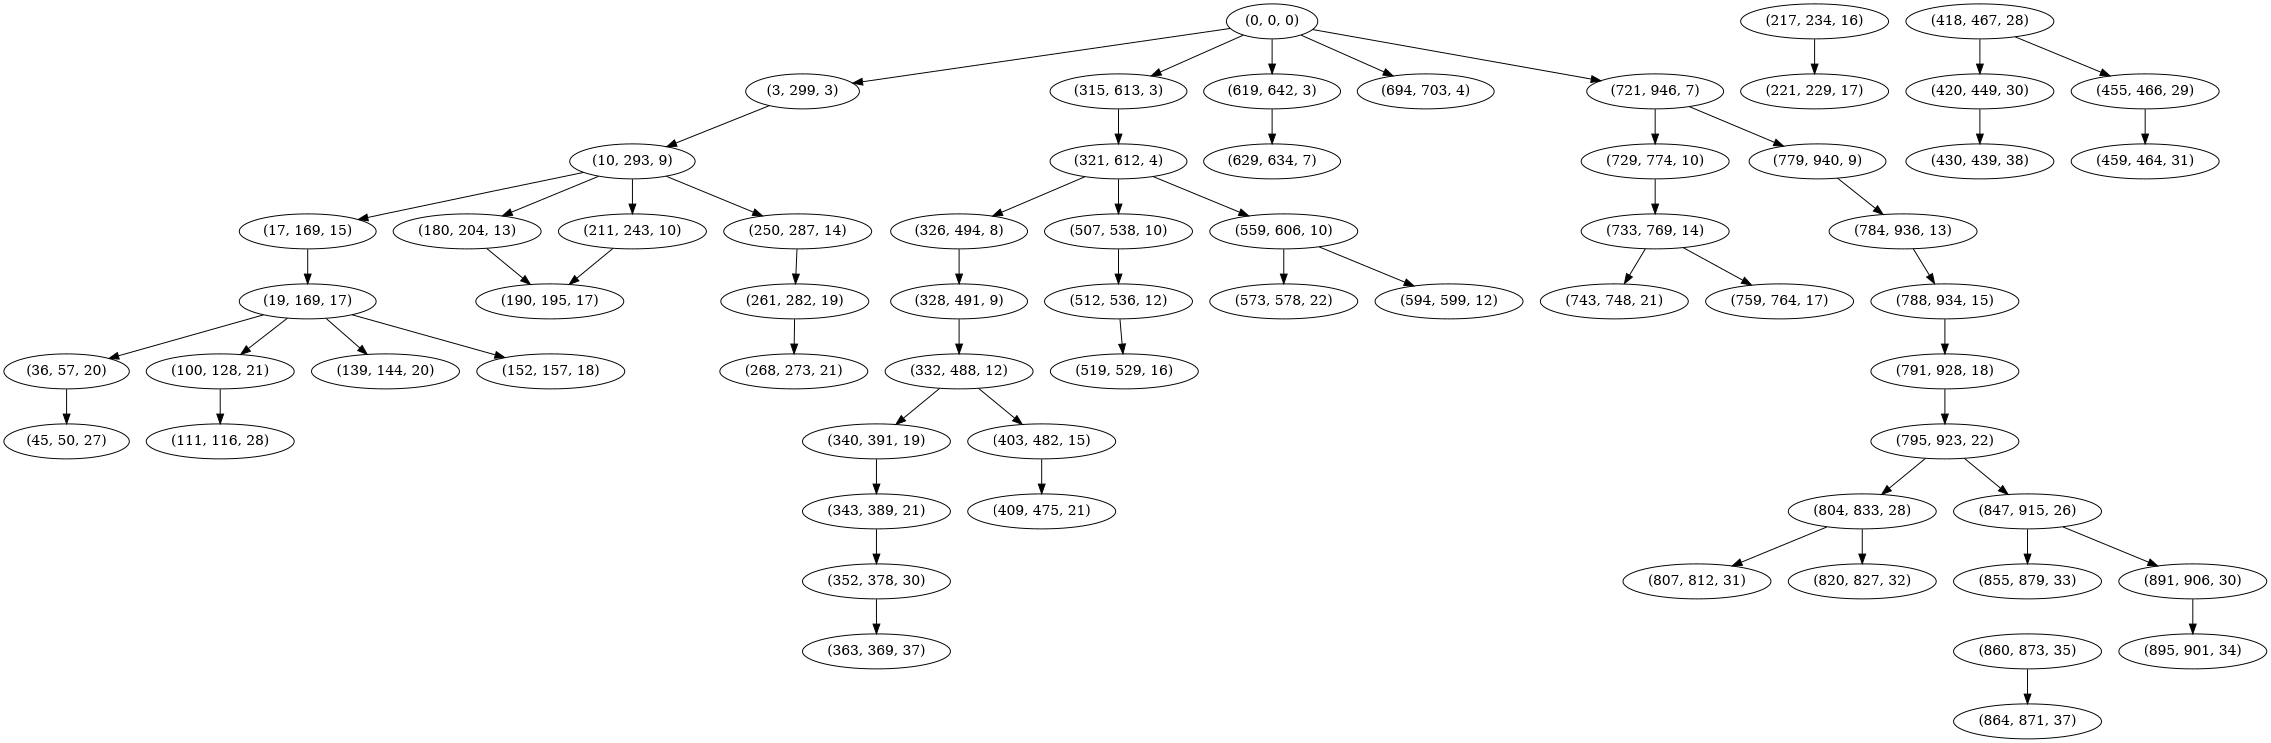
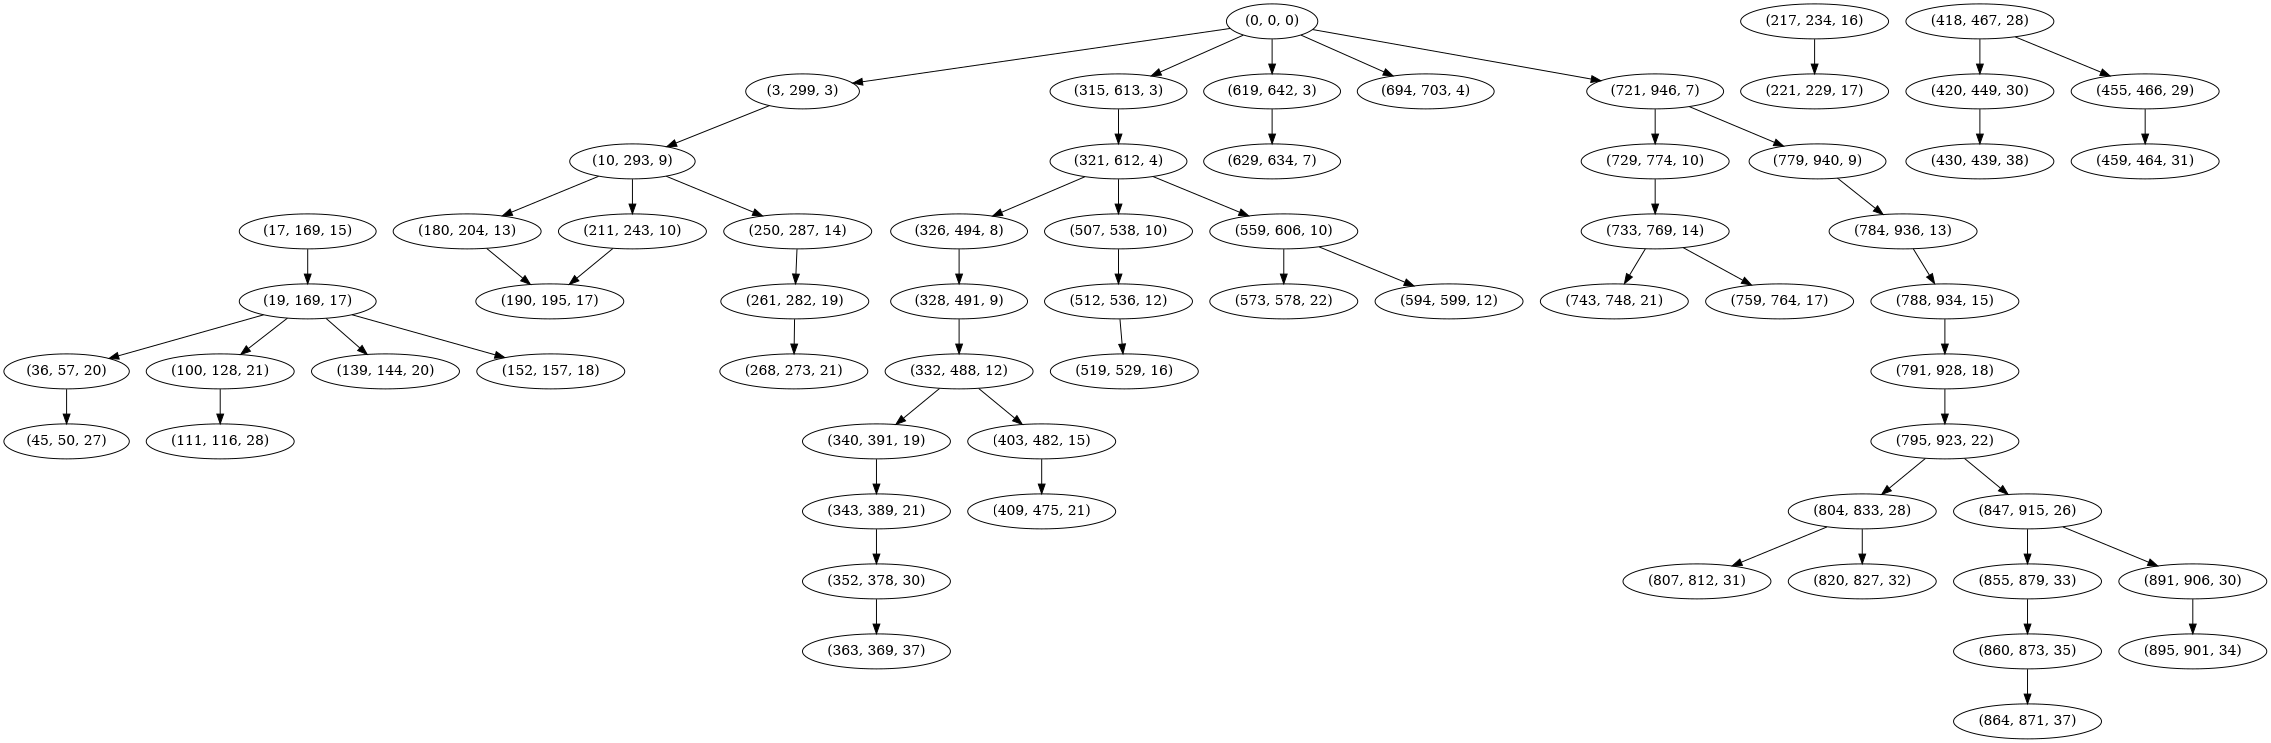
(476, 195) -> none
none -> (2028, 612)
